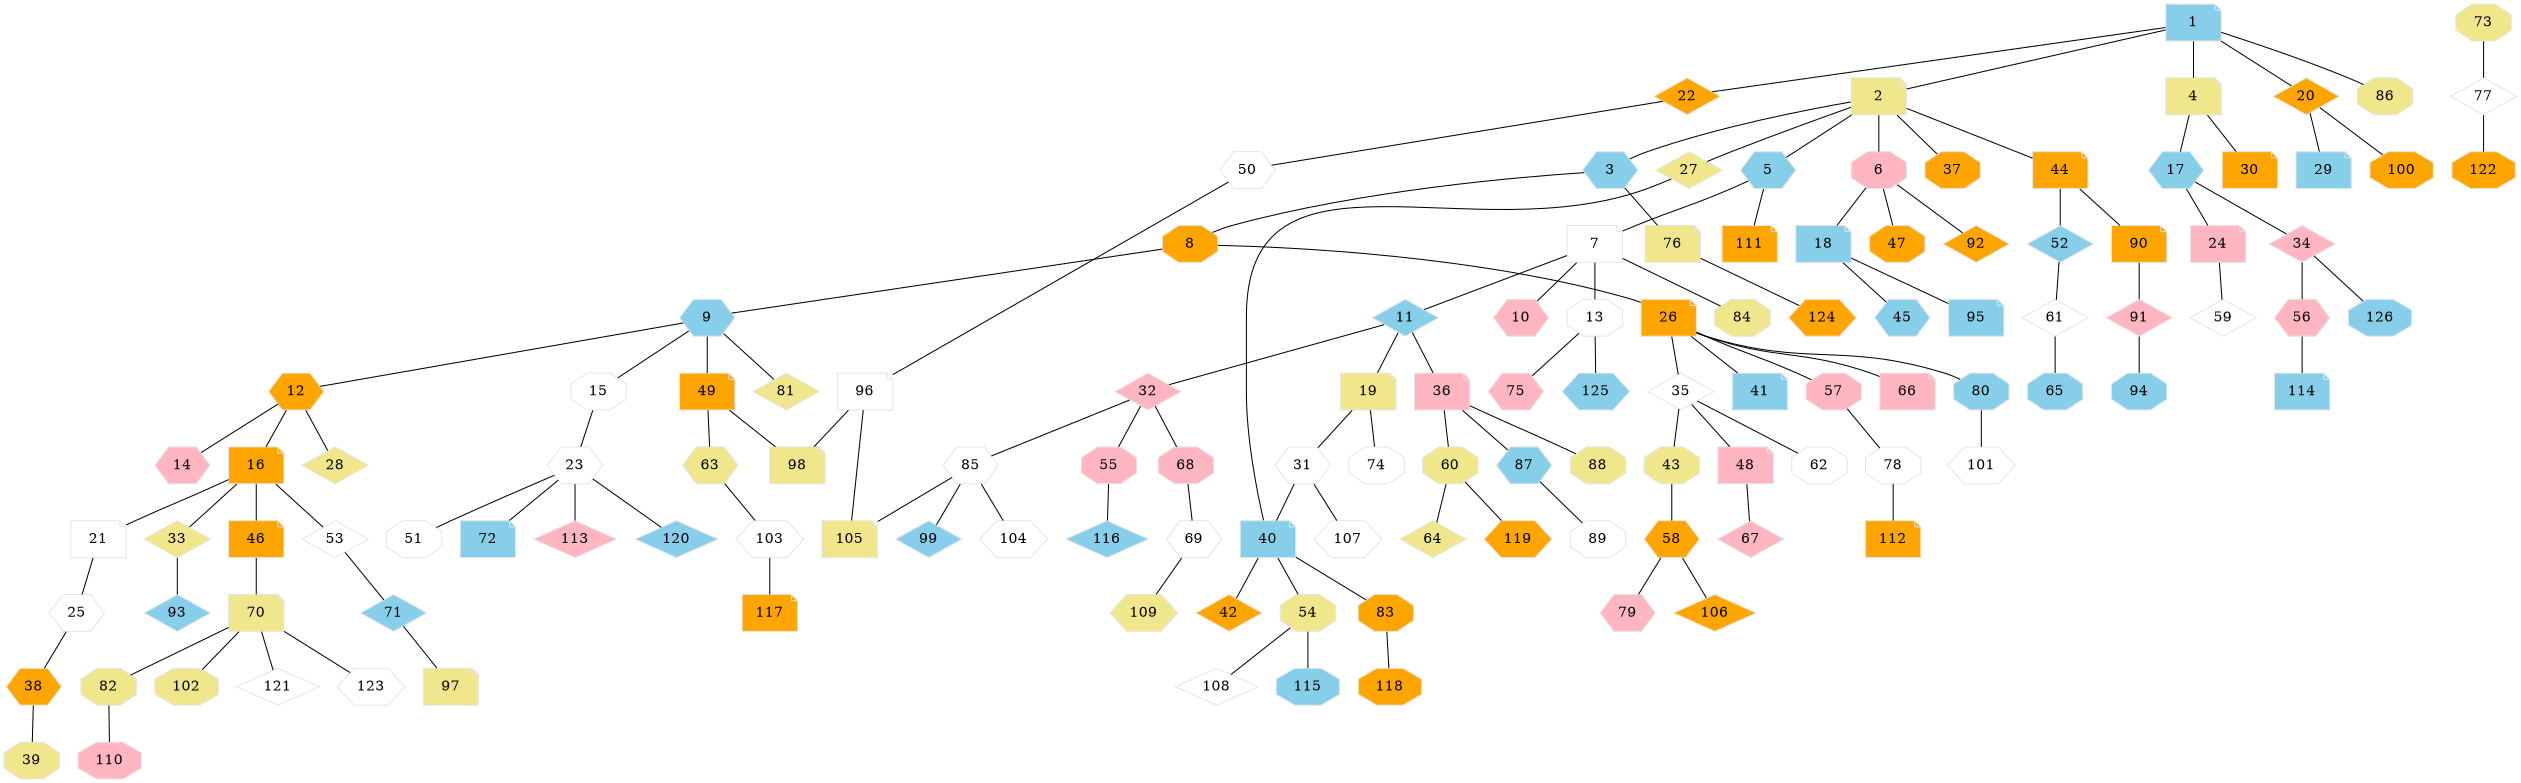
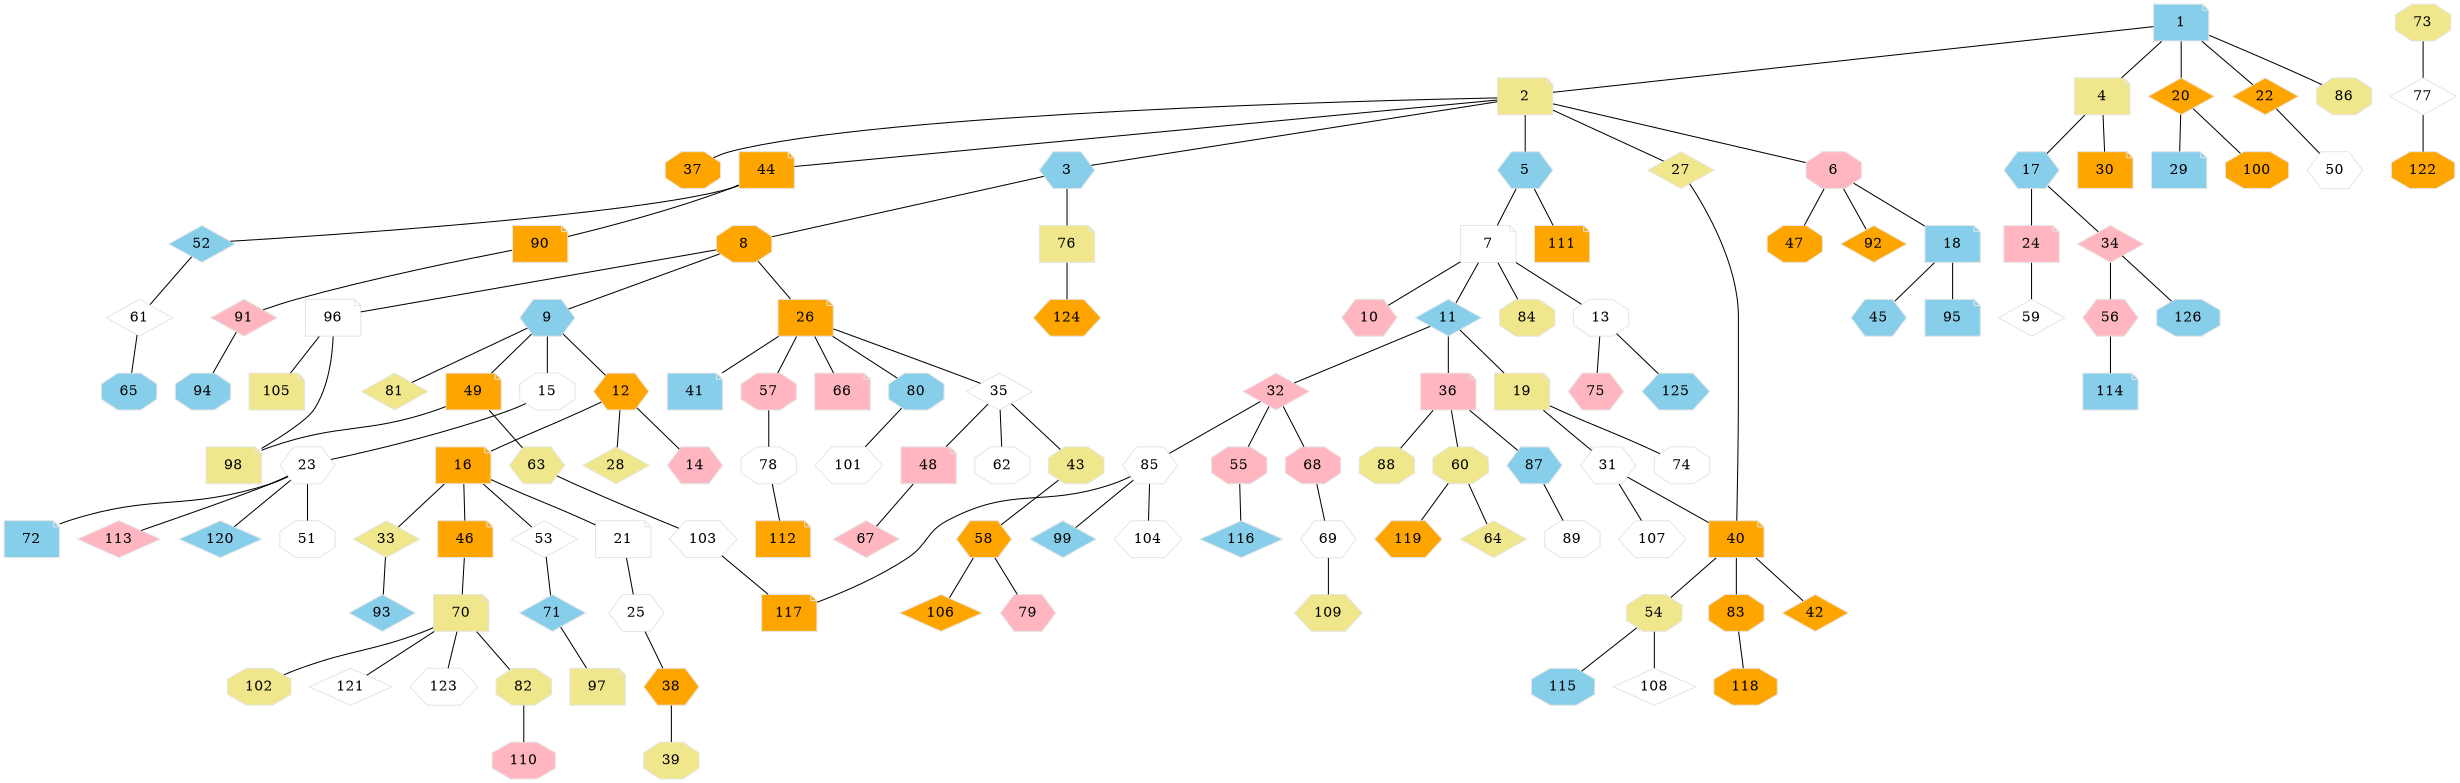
(1061, 278) -> (539, 281)
(915, 500) -> (963, 514)
(1268, 539) -> (1736, 539)
